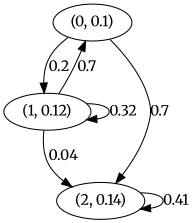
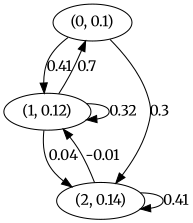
(59, 67) -> (59, 67)
(160, 112) -> (160, 112)
none -> (84, 159)
